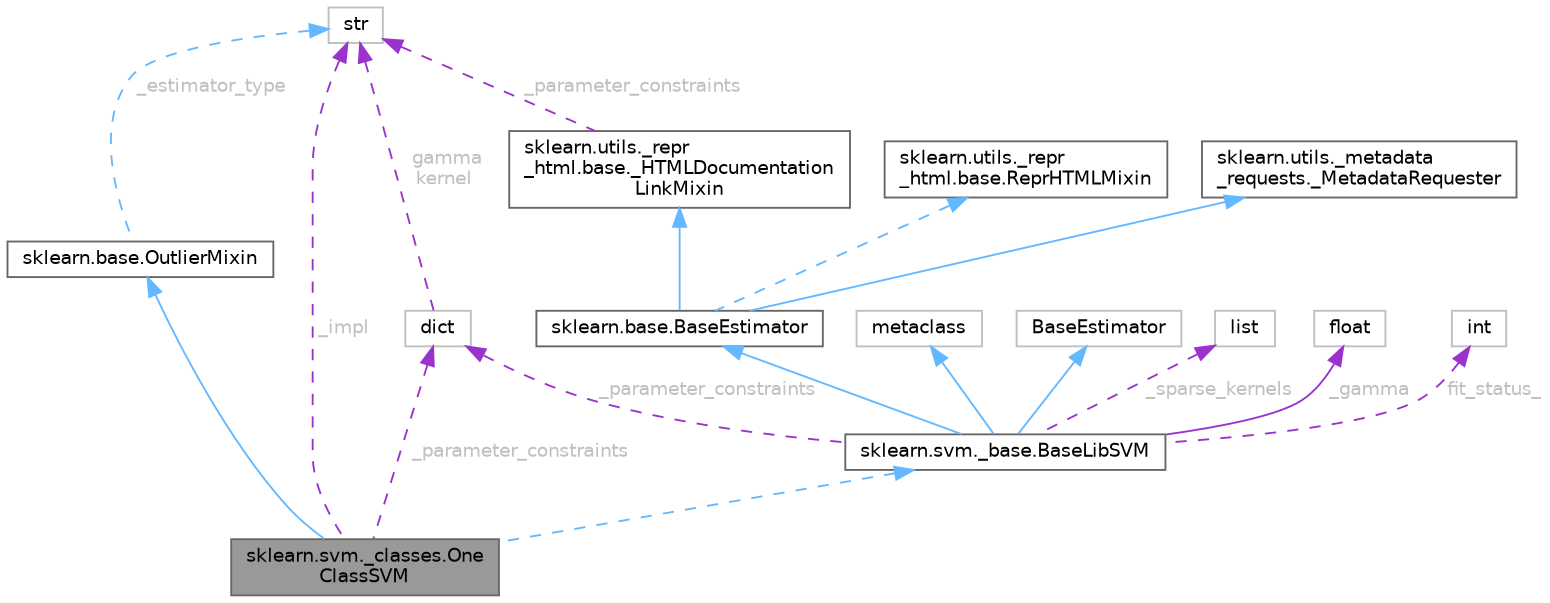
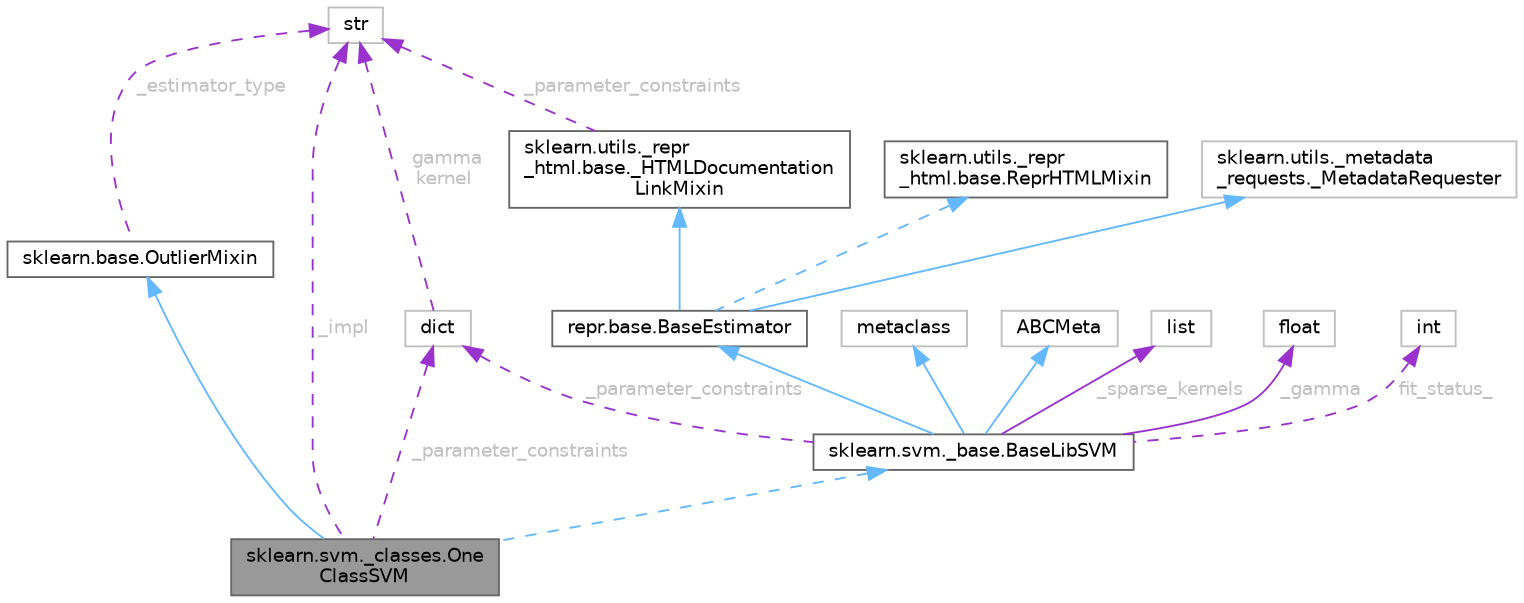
(137, 72) -> (137, 72)
(1359, 169) -> (1359, 169)
(680, 329) -> (680, 329)
(1099, 329) -> (1060, 329)
(1118, 394) -> (1069, 395)
